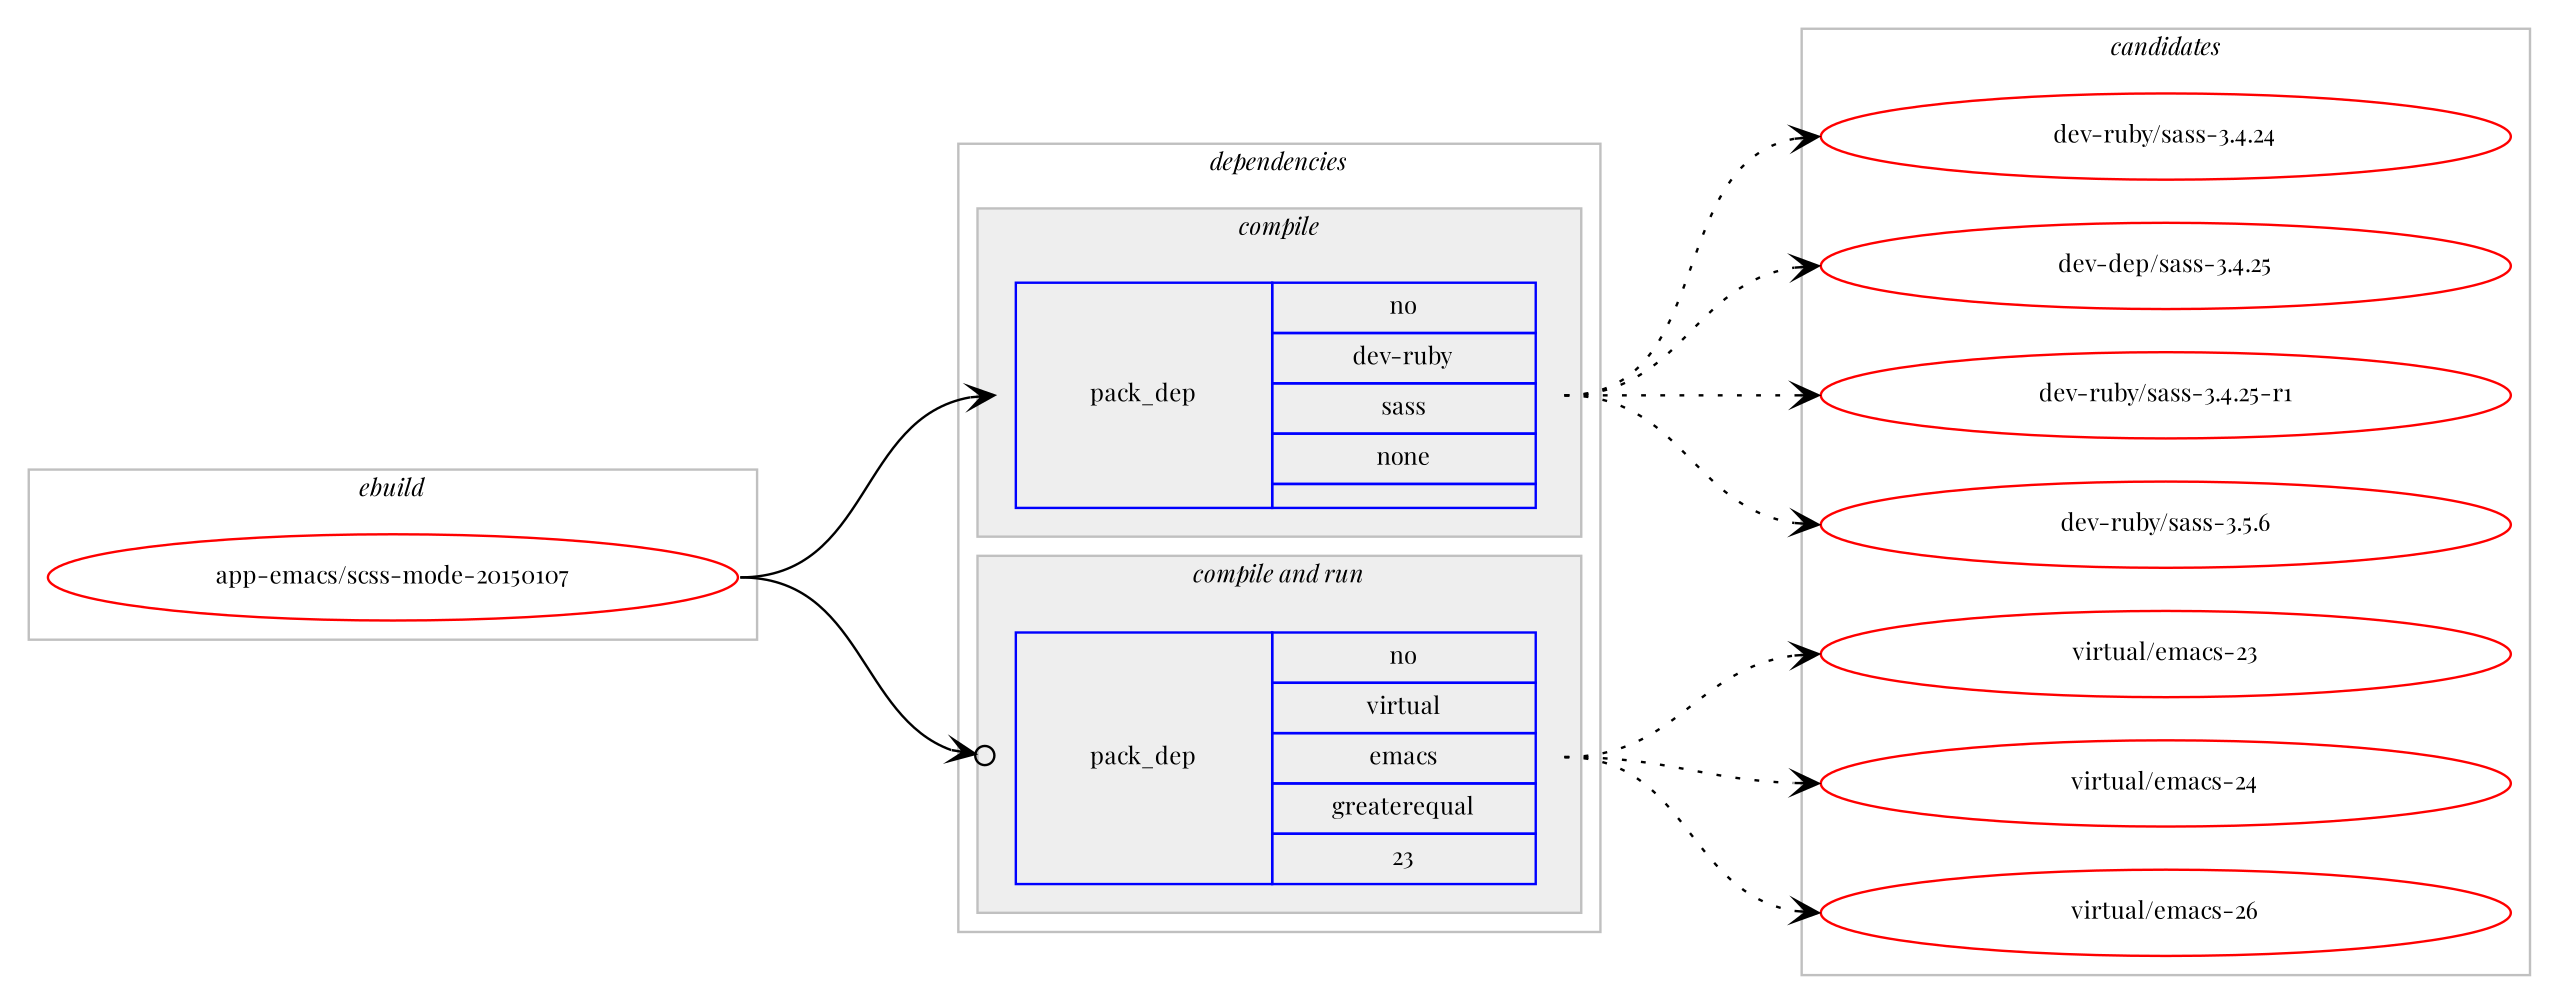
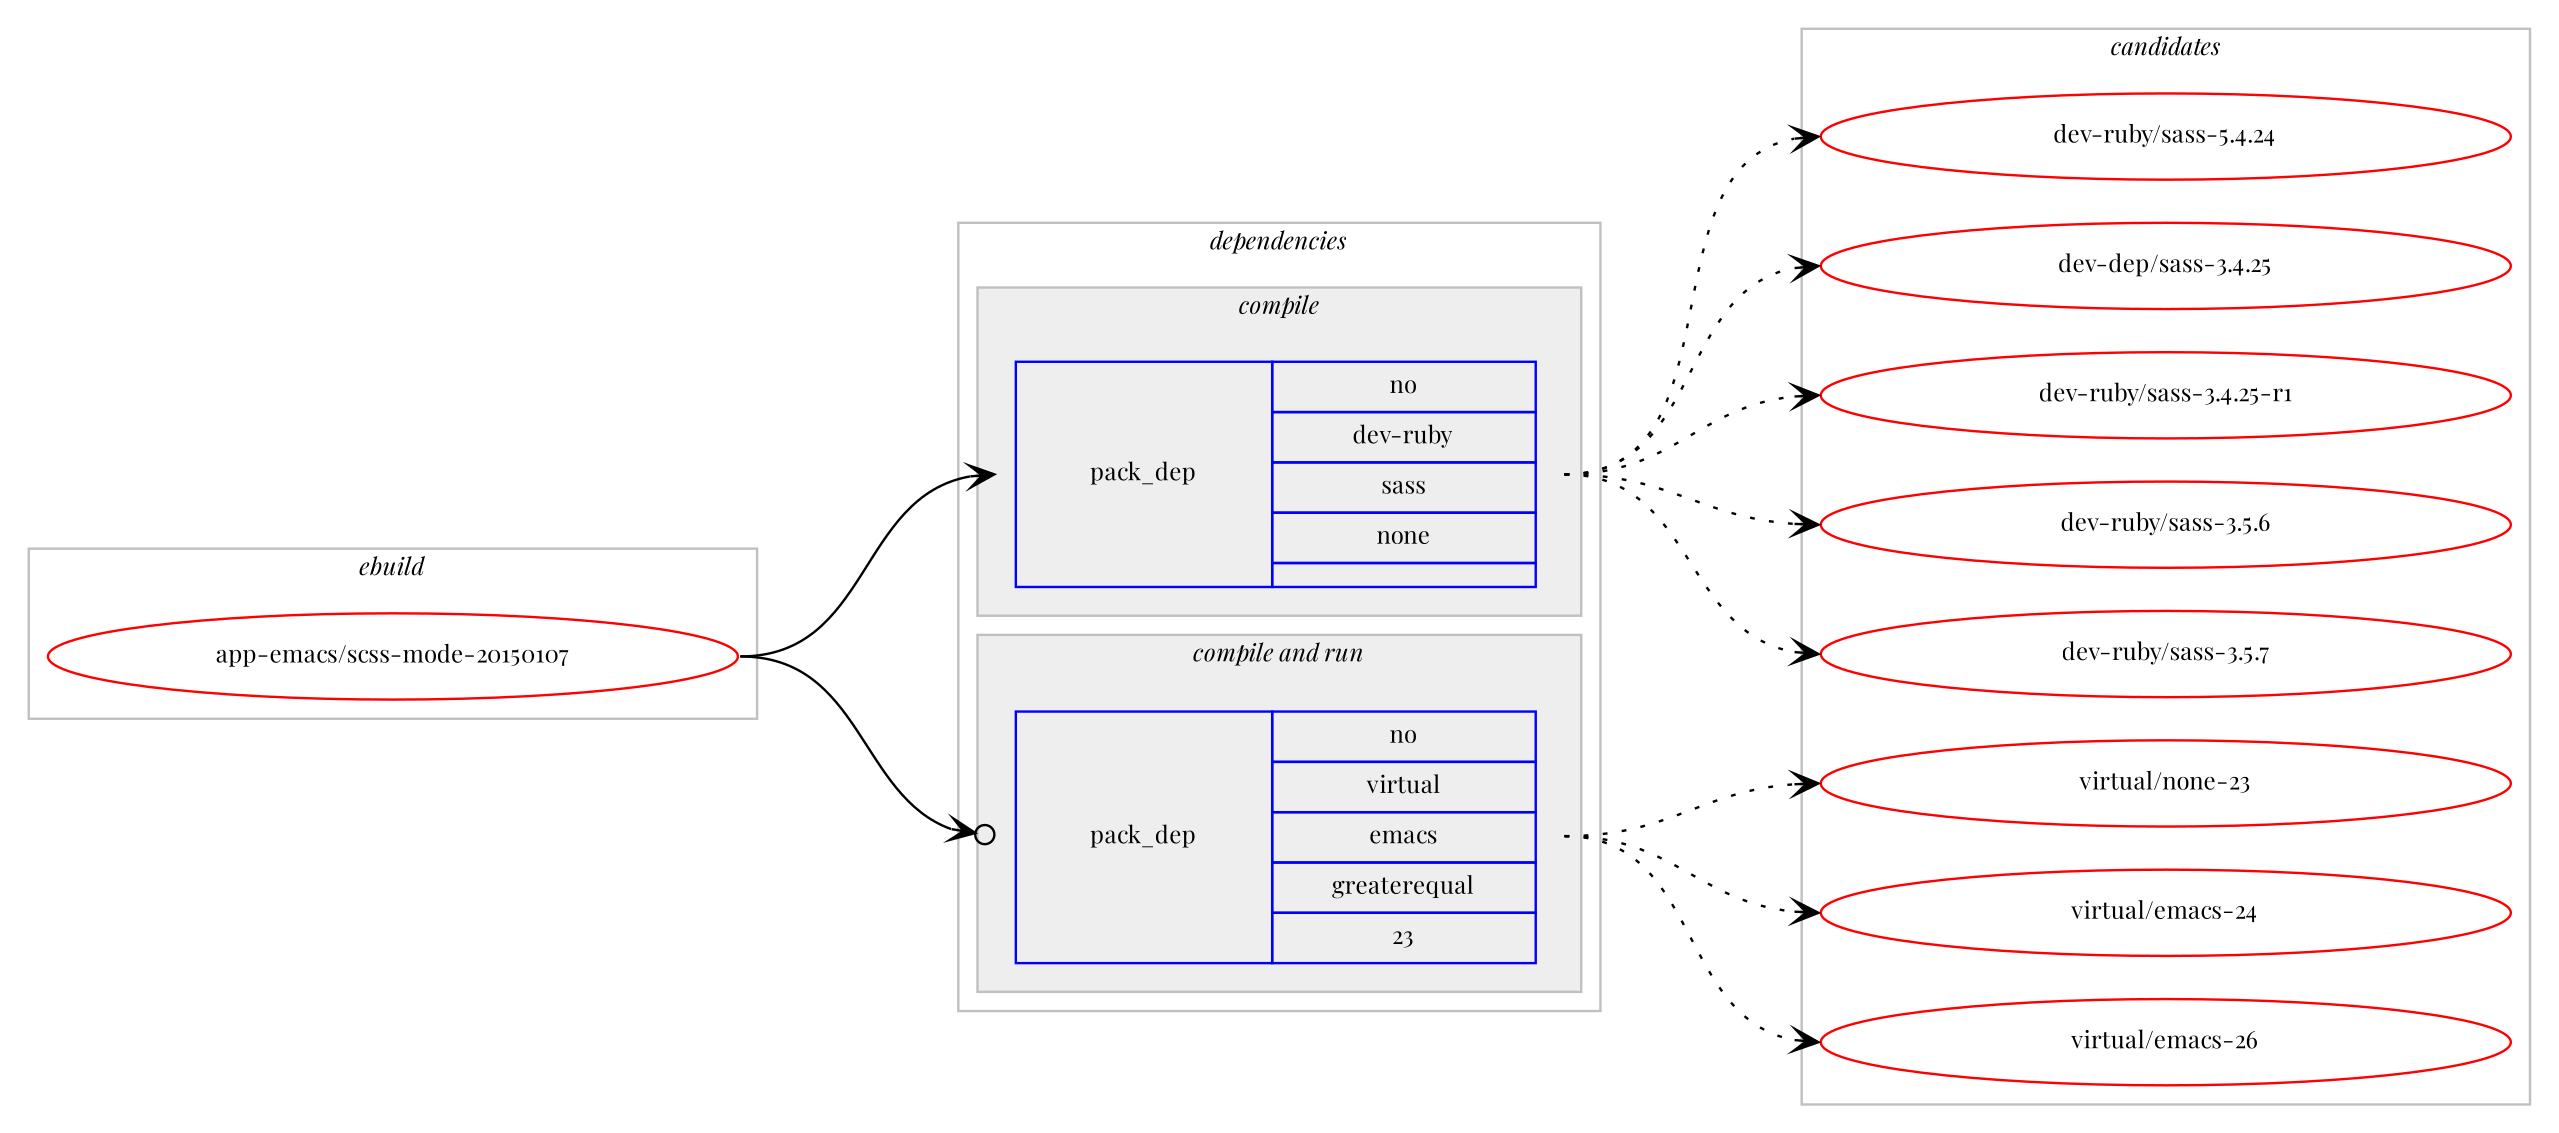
(2166, 137) -> (2166, 137)
(2166, 654) -> (2166, 783)
none -> (2166, 654)
